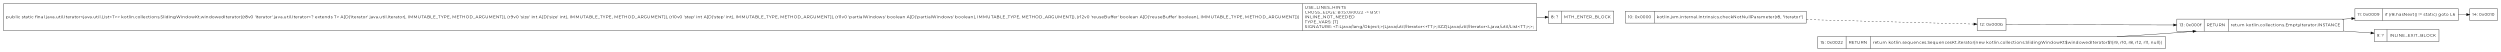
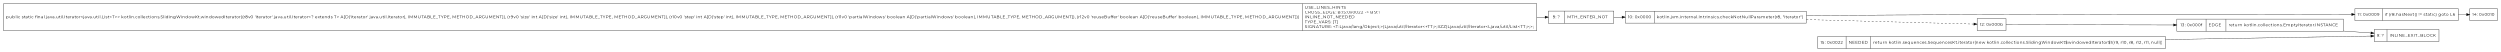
(1588, 17) -> (1588, 17)
none -> (1618, 17)
(2347, 19) -> (2079, 14)
(2216, 25) -> (2215, 25)
(2155, 34) -> (2268, 38)
(1858, 42) -> (1858, 42)
